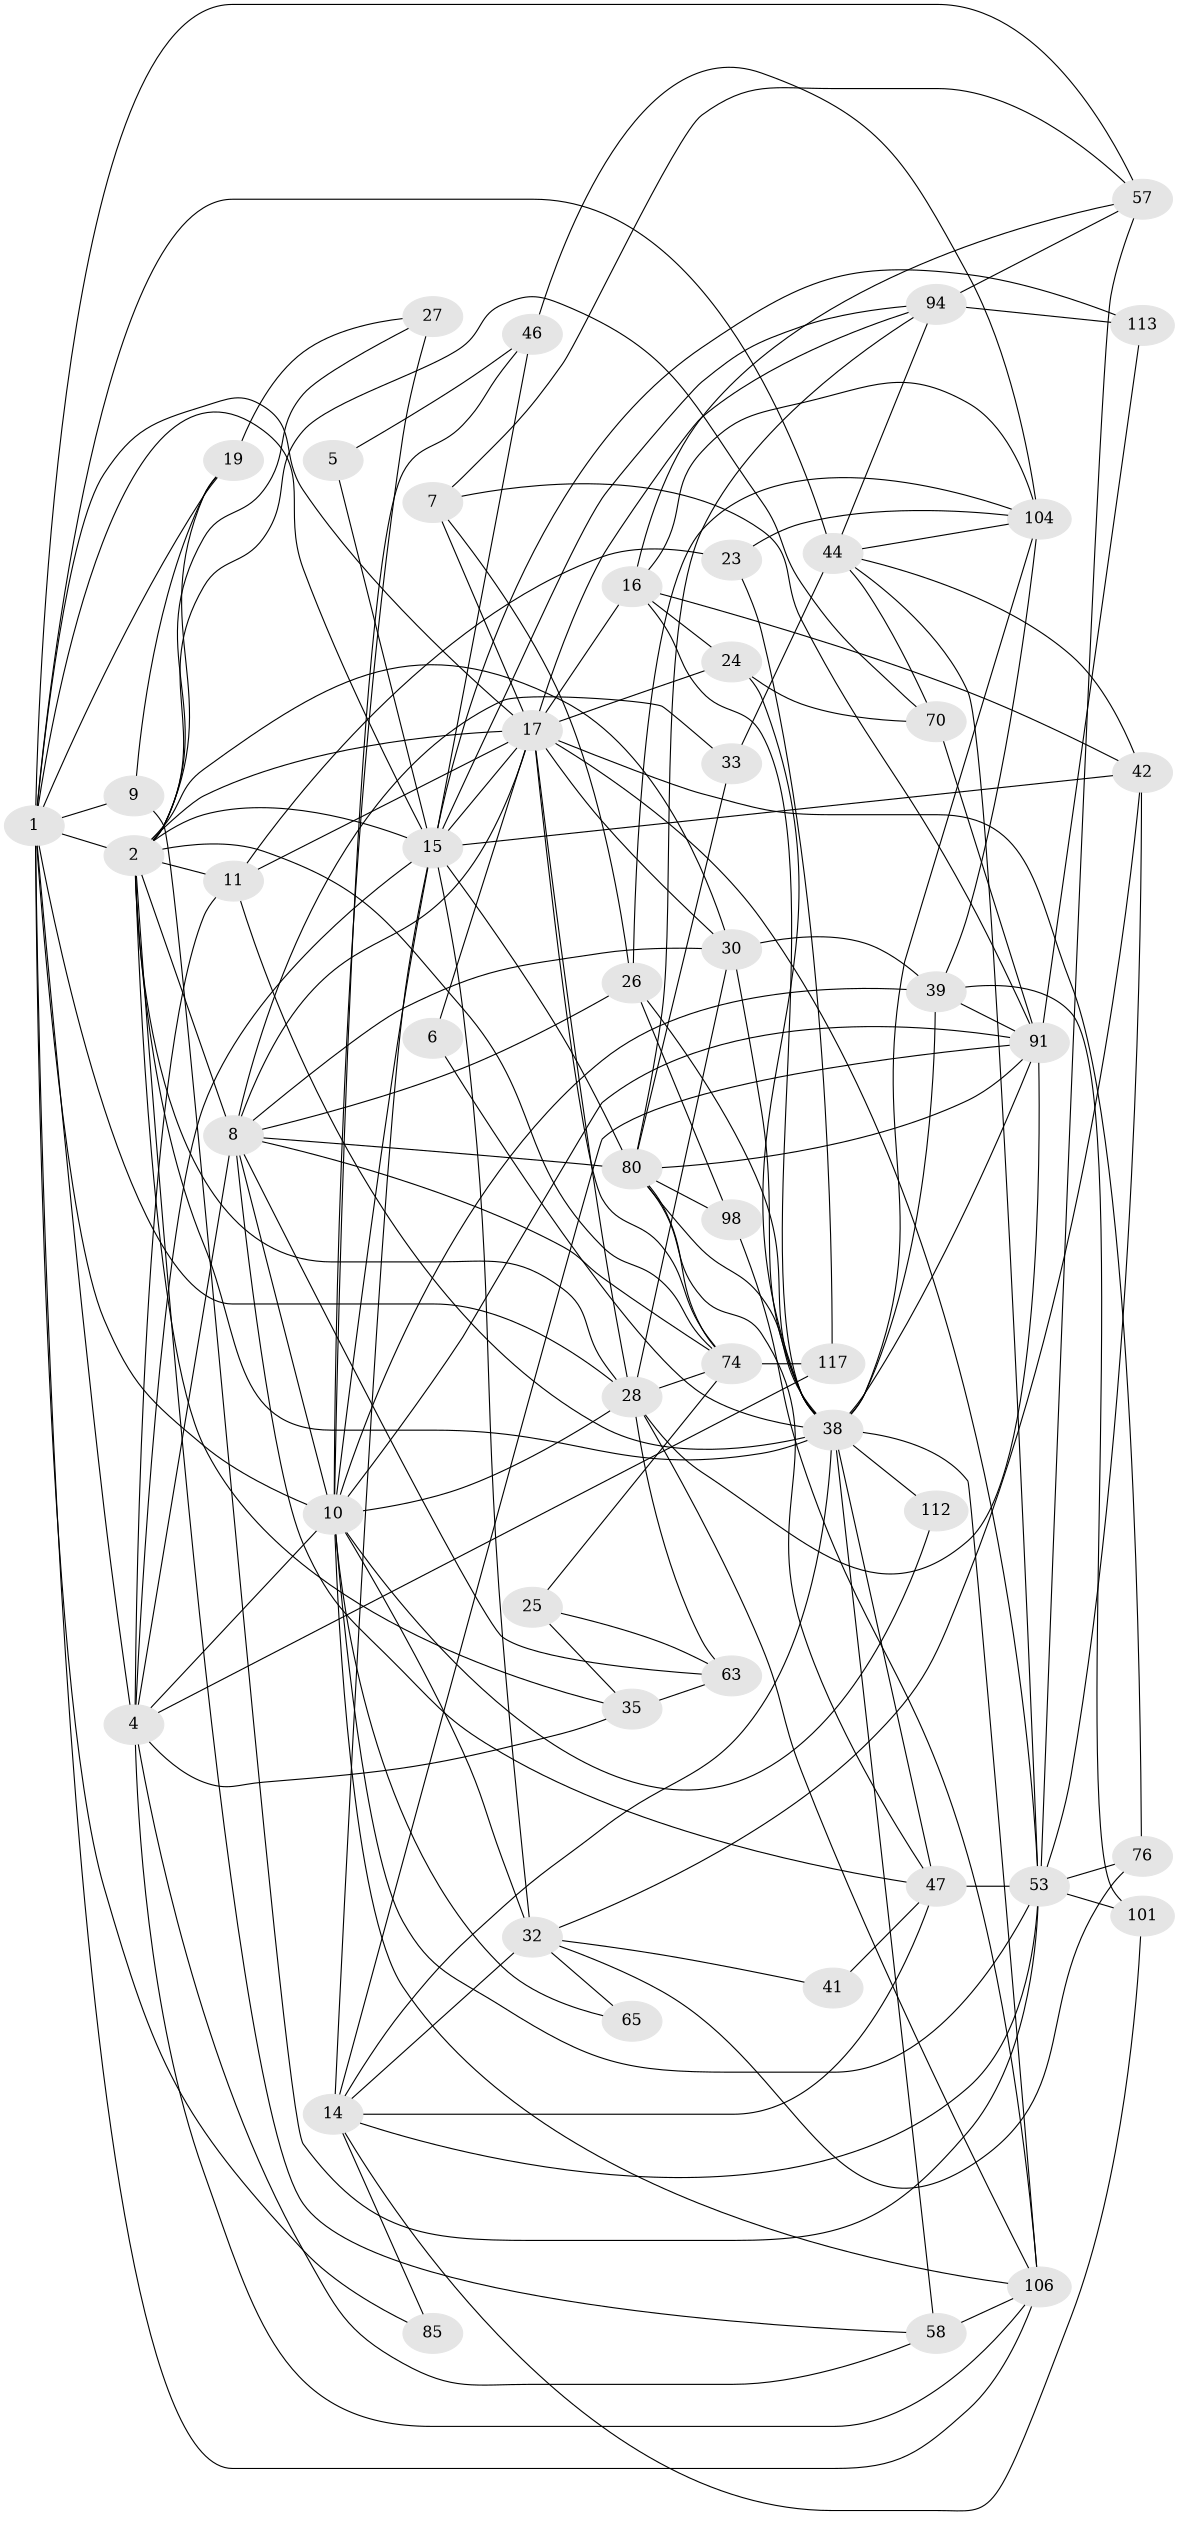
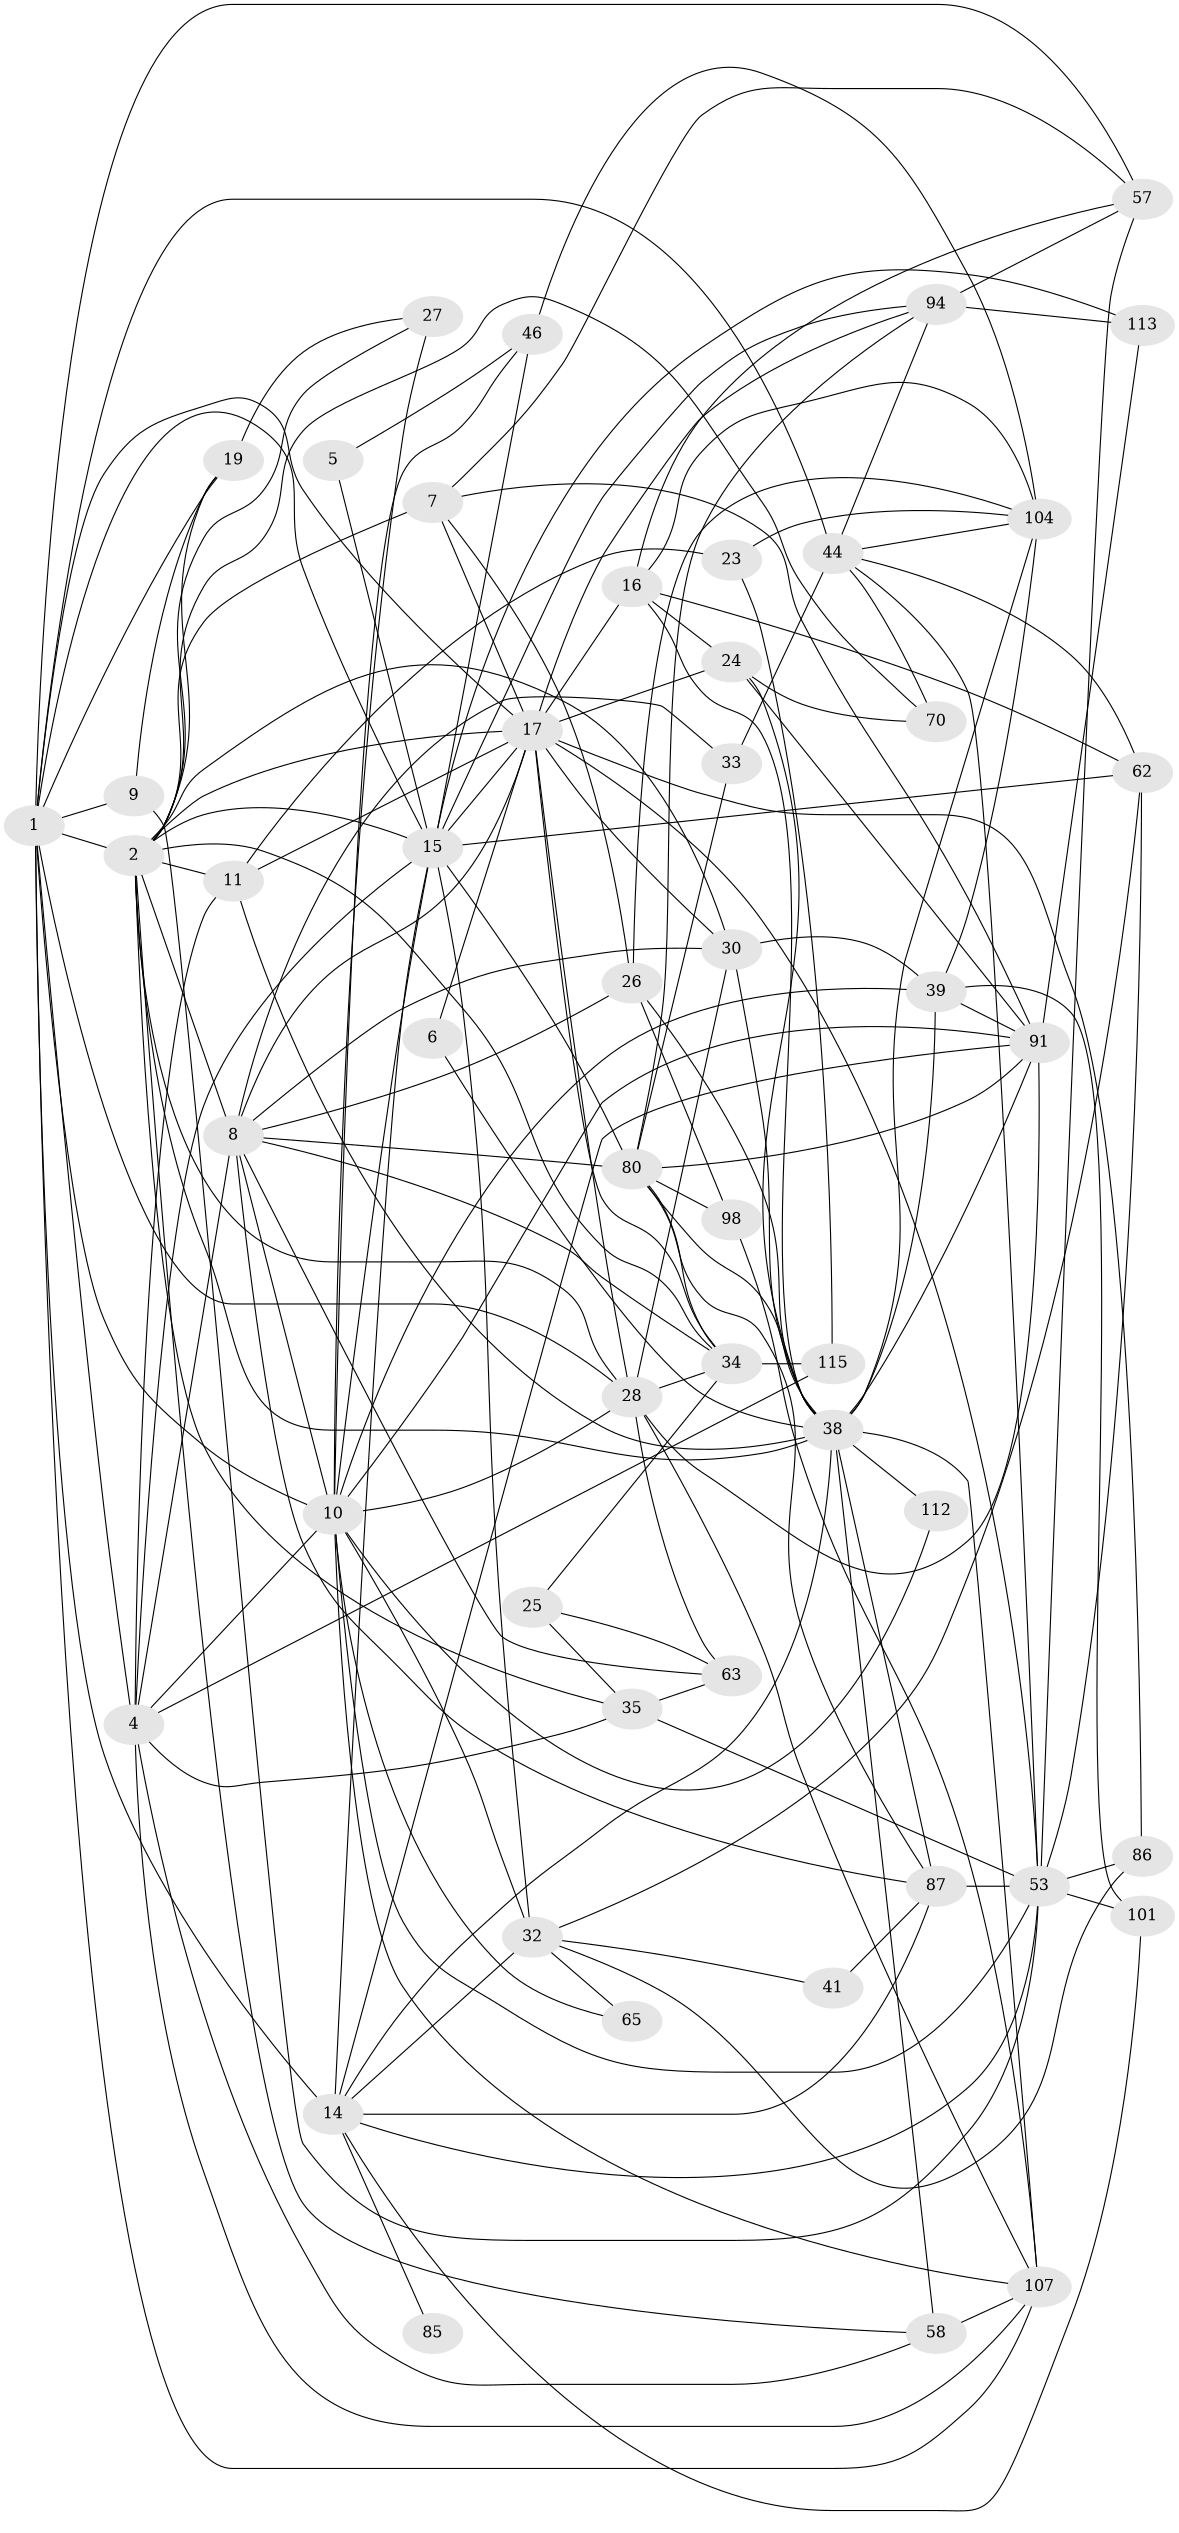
none -> (204, 621)
(1143, 773) -> (1143, 773)
(977, 847) -> (886, 852)
(732, 1364) -> (732, 1364)
(833, 1364) -> (833, 1364)
(81, 1760) -> (64, 1504)
none -> (836, 1798)
(1143, 1856) -> (1143, 1856)
(936, 1886) -> (936, 1886)
(1039, 2287) -> (1039, 2287)
